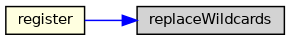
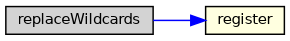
(103, 20) -> (172, 20)
